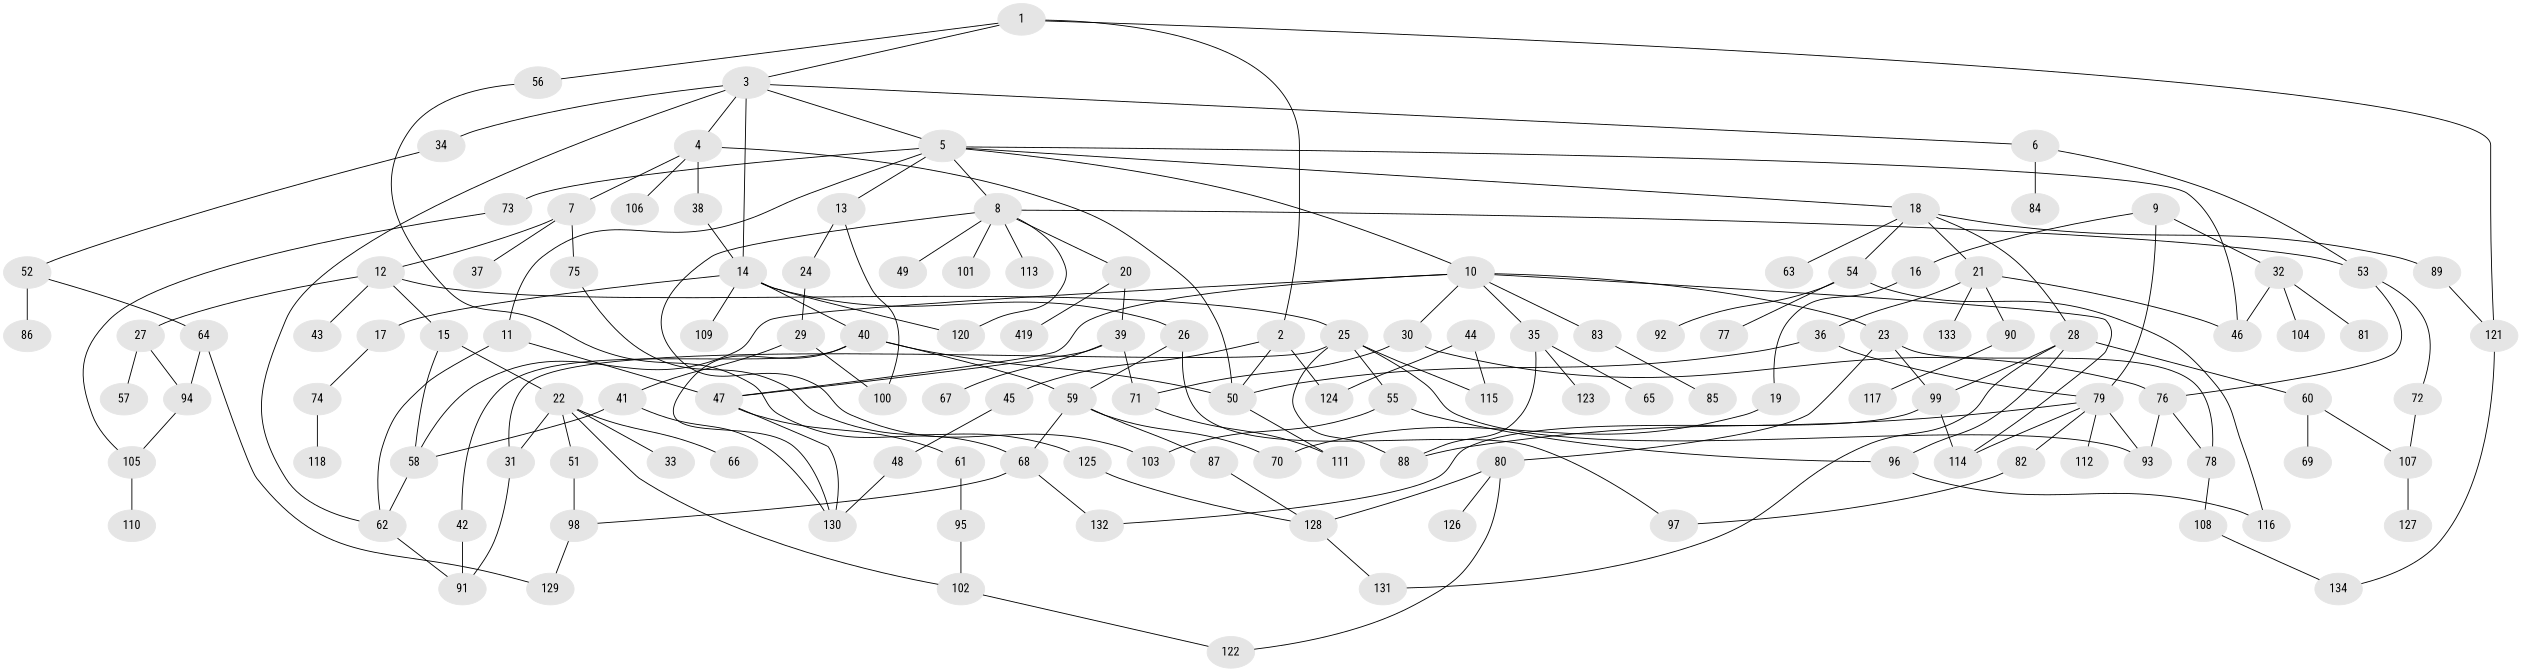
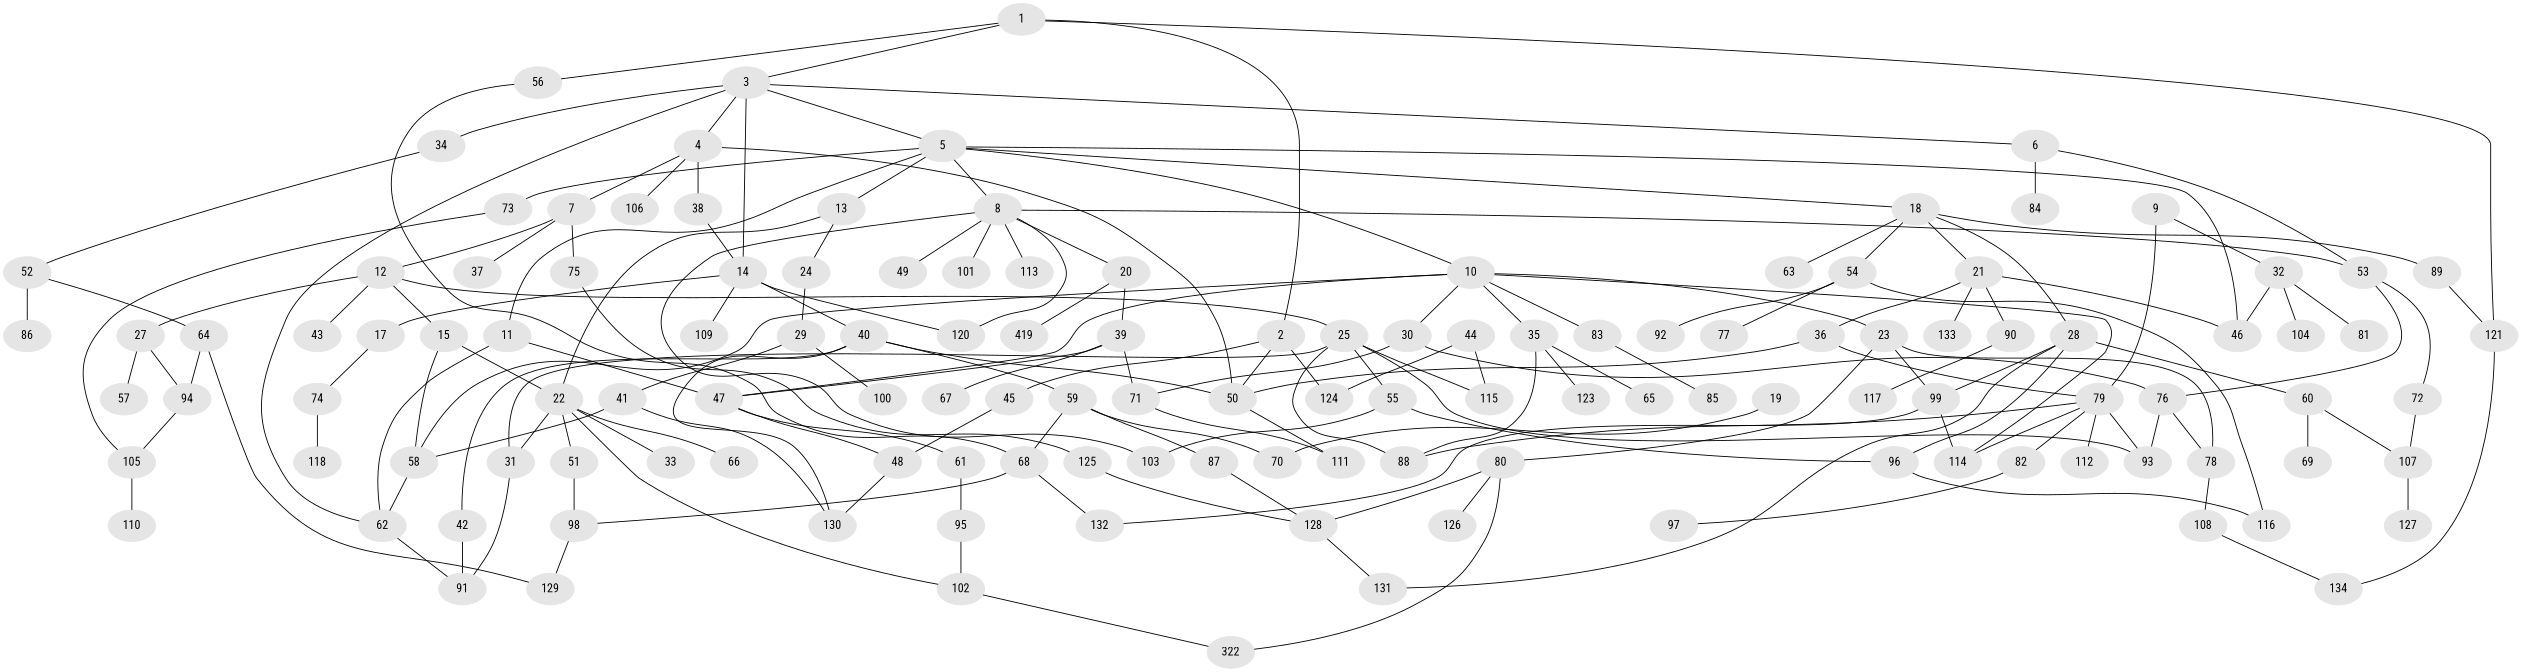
(1916, 273) -> none
(892, 312) -> (657, 248)
(1184, 336) -> none
(814, 440) -> (808, 431)
(1231, 652) -> (1231, 652)
